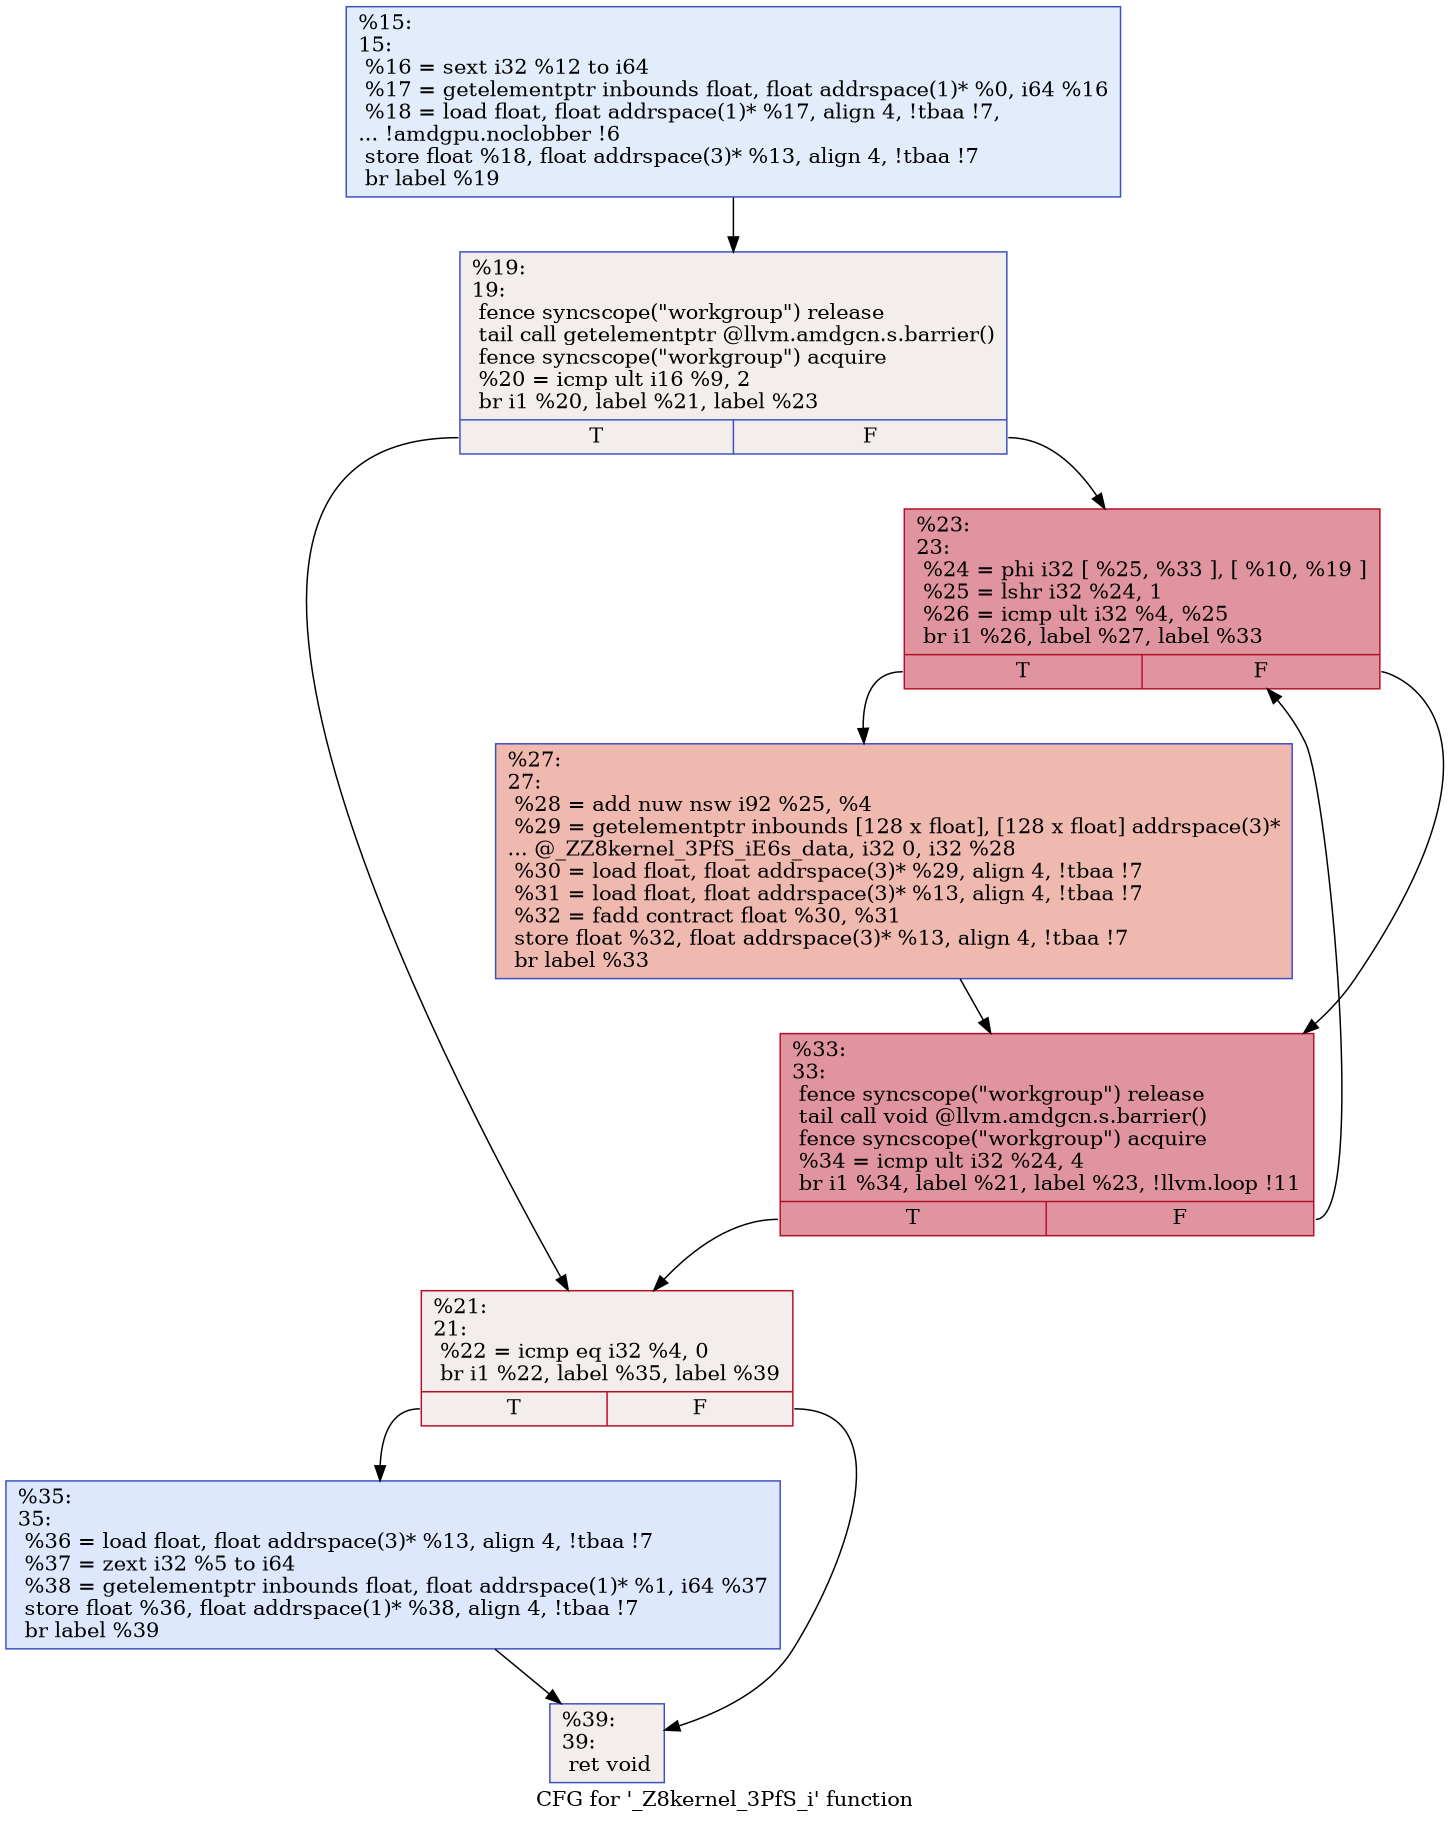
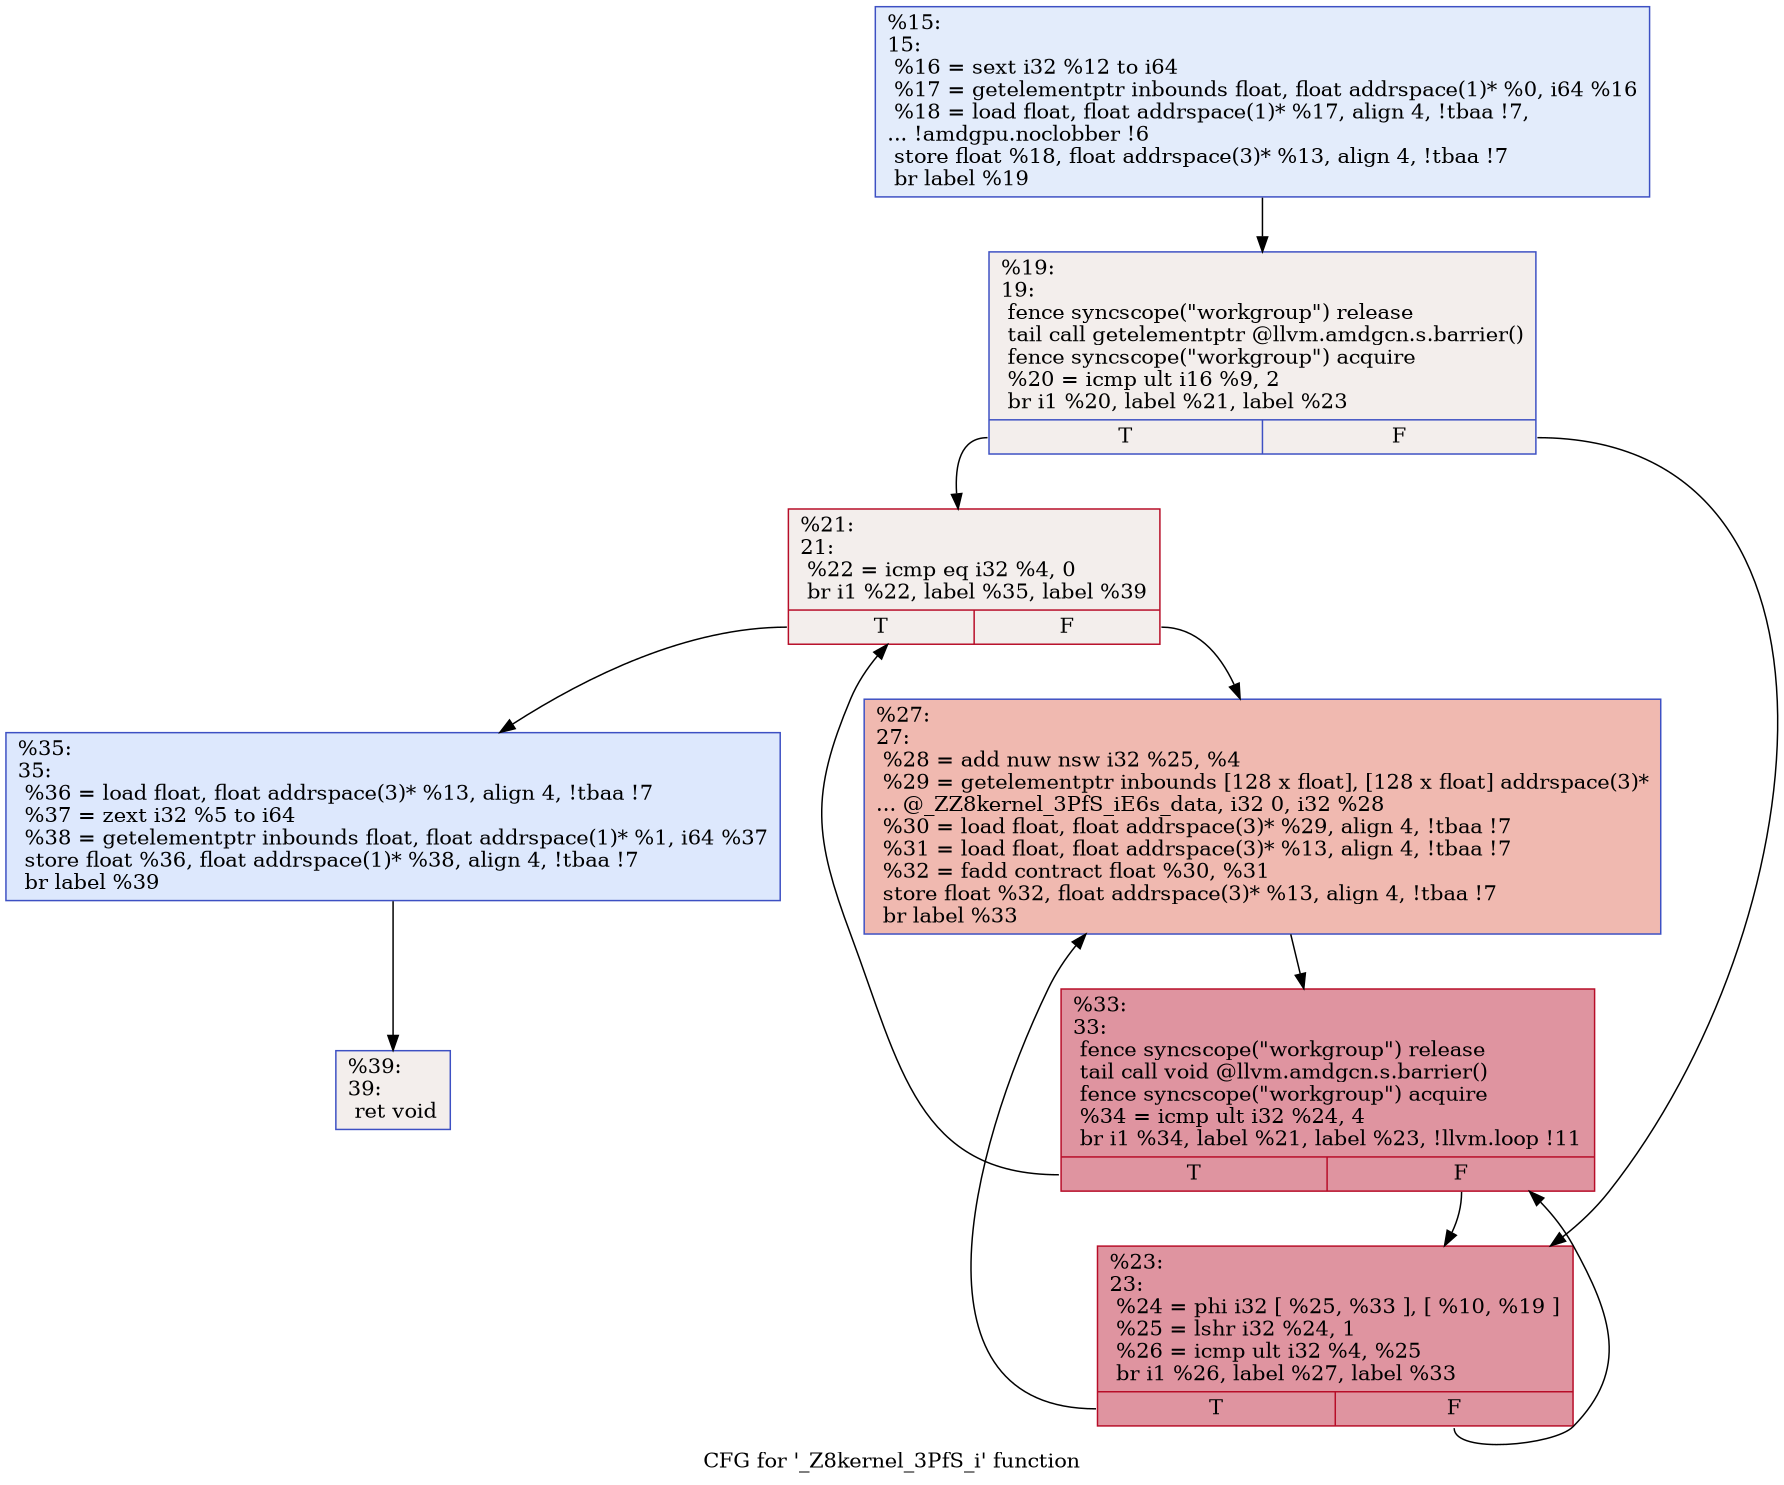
(690, 805) -> (1059, 760)
(828, 1583) -> (1206, 645)
